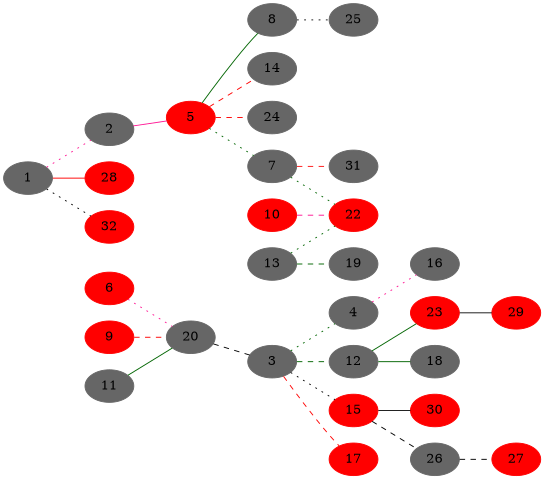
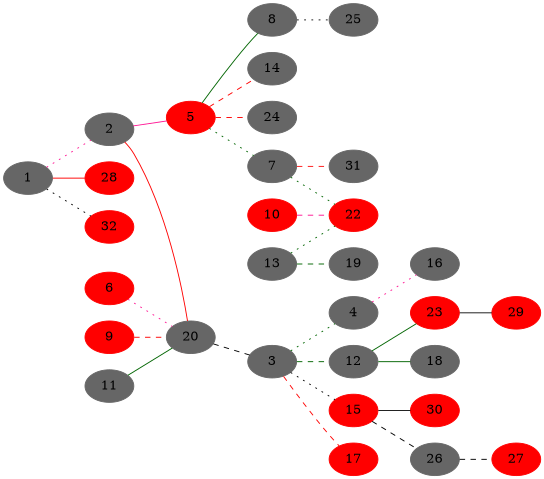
none -> (166, 228)
